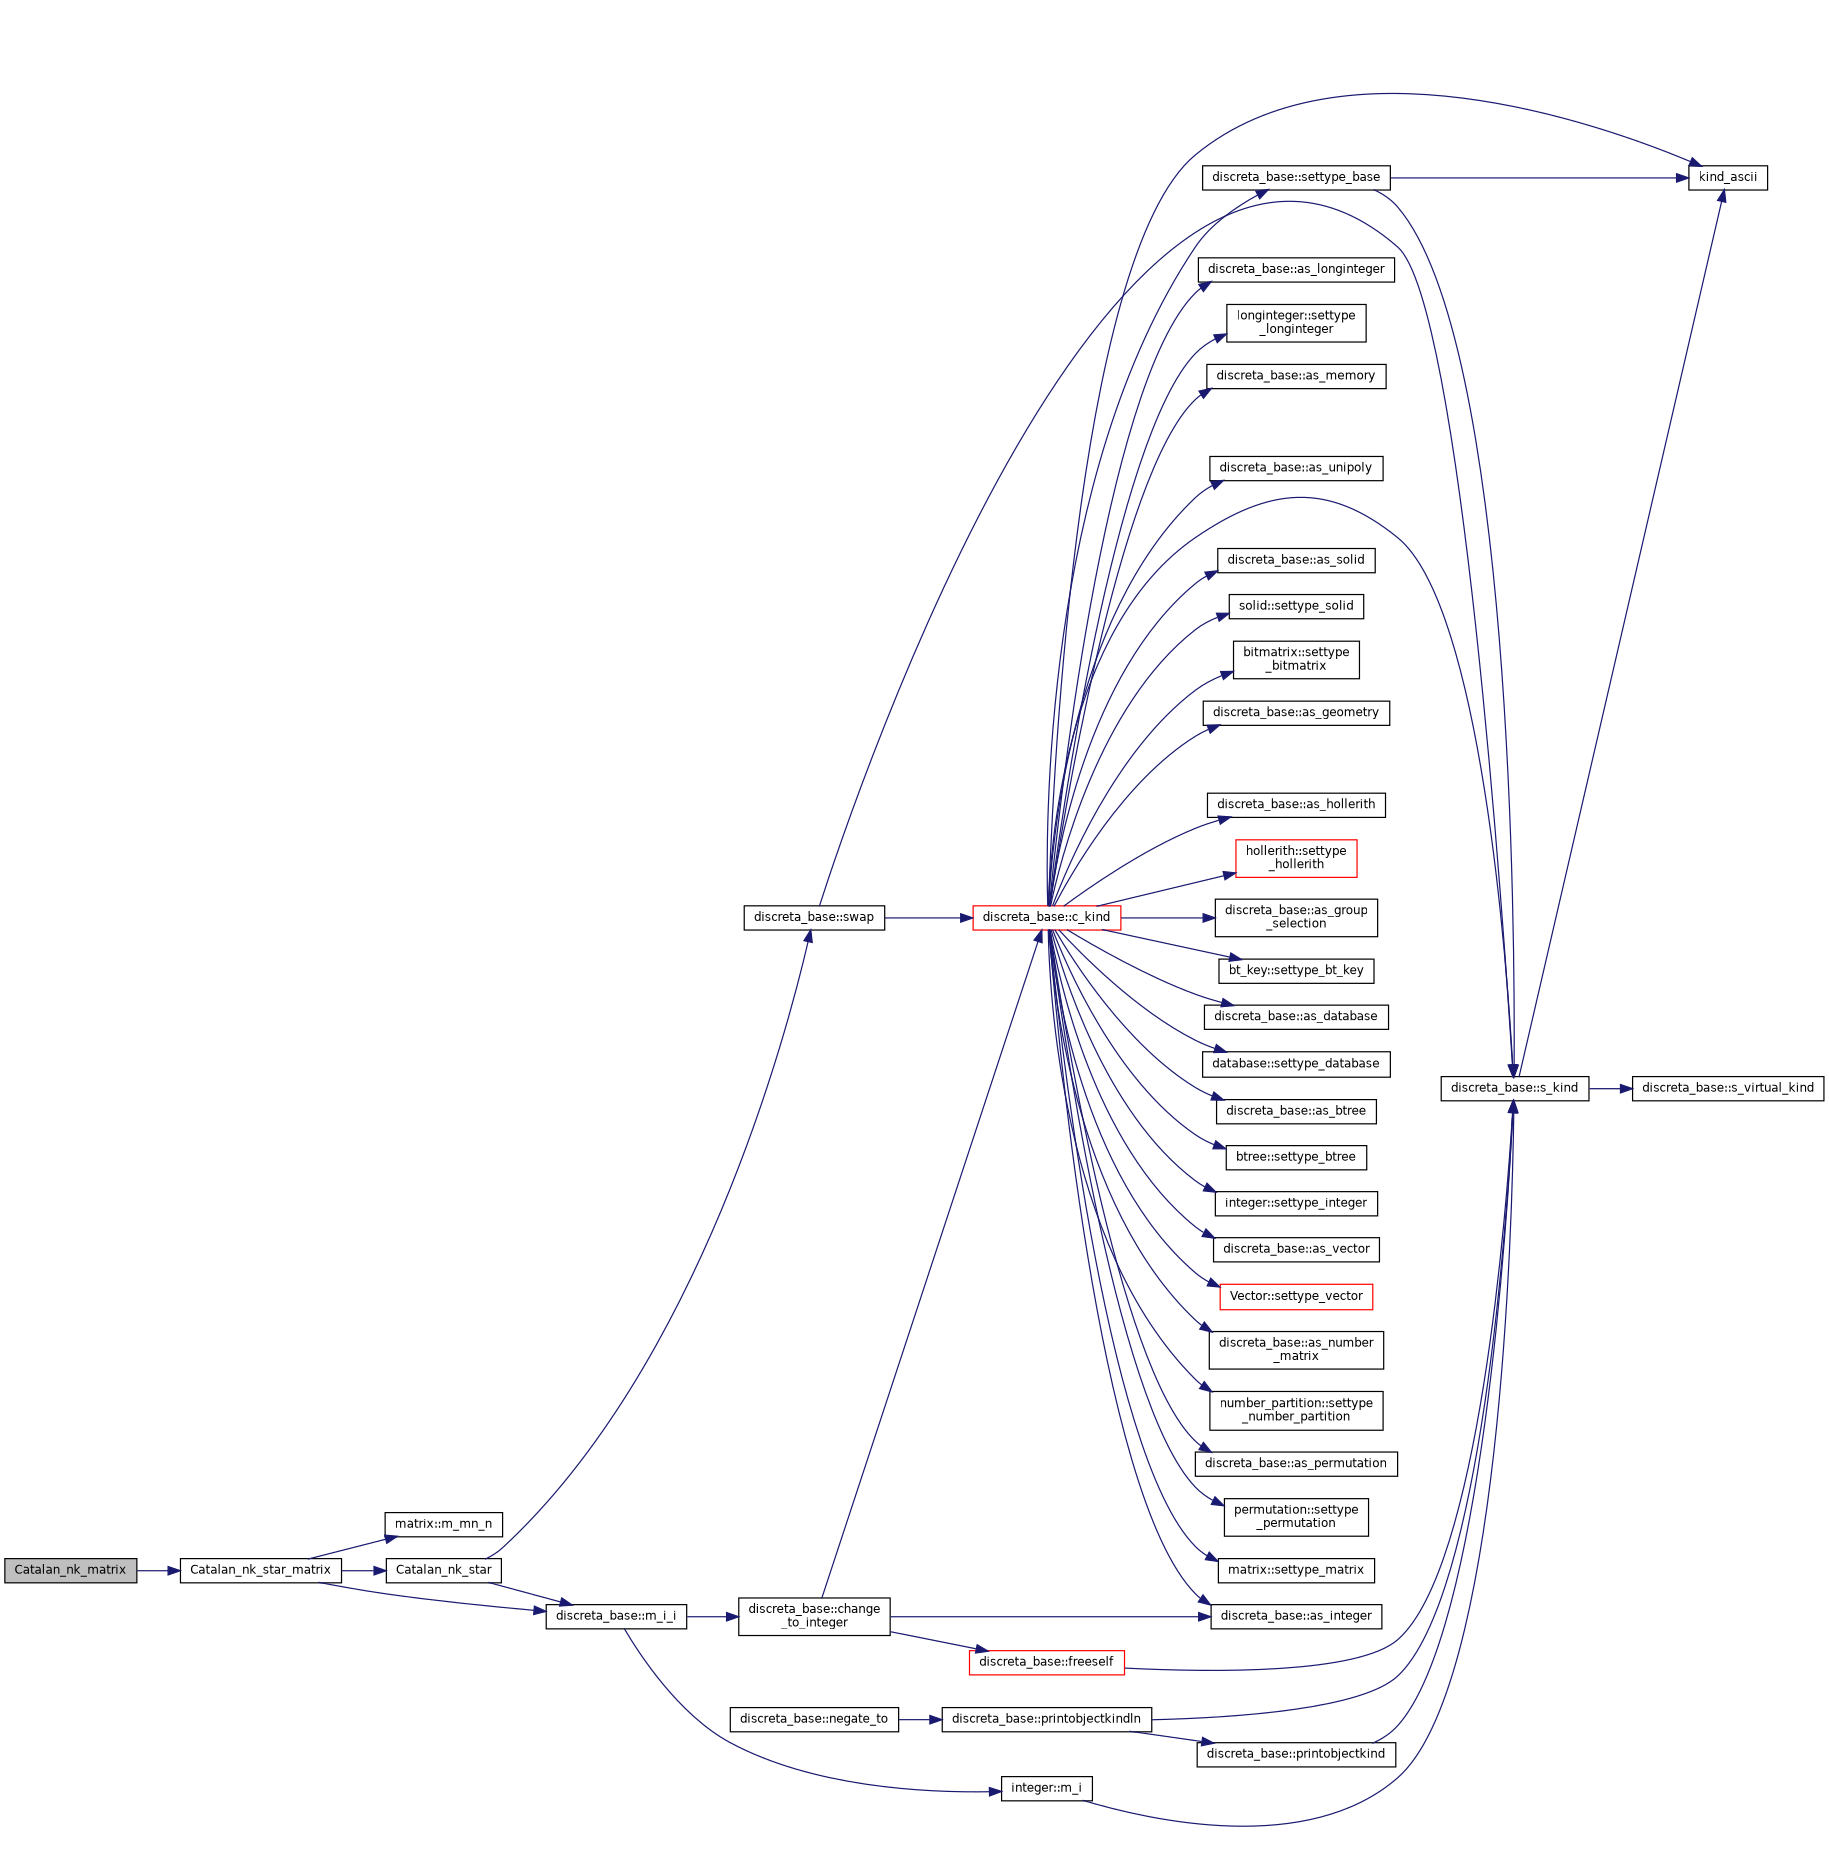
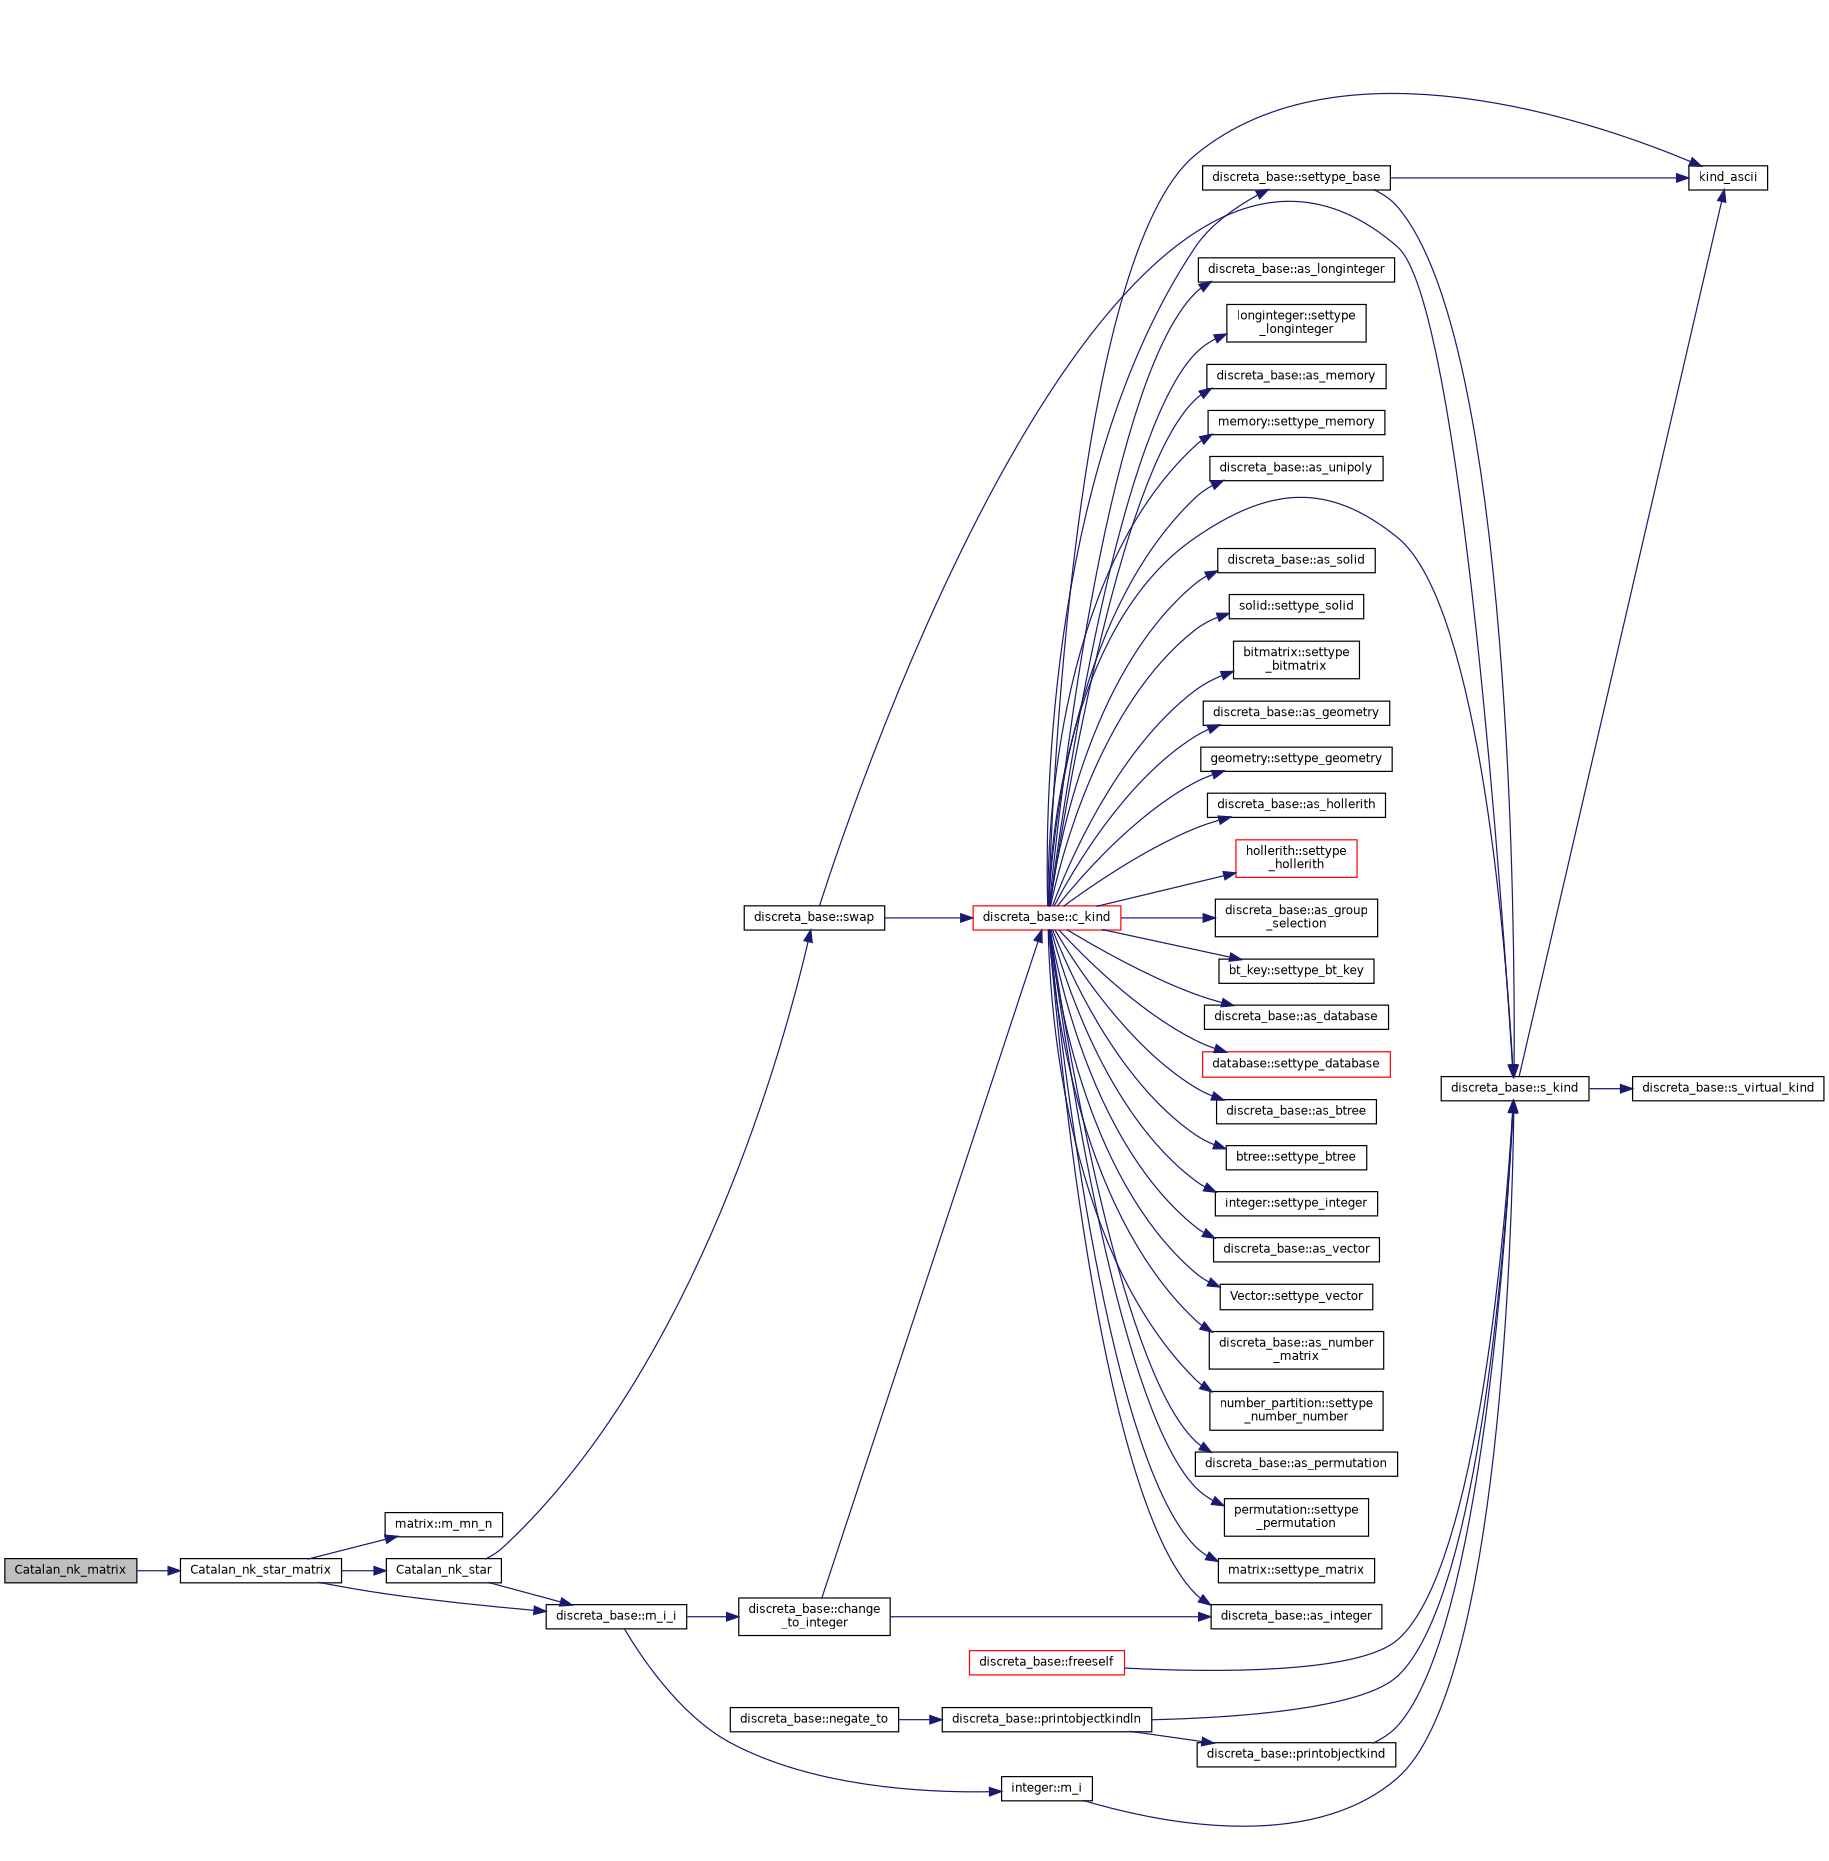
none -> (1296, 423)
none -> (1296, 759)
(1296, 1064) -> (1296, 1064)
(1296, 1297) -> (1296, 1297)
(1296, 1411) -> (1296, 1411)
(933, 1640) -> none
